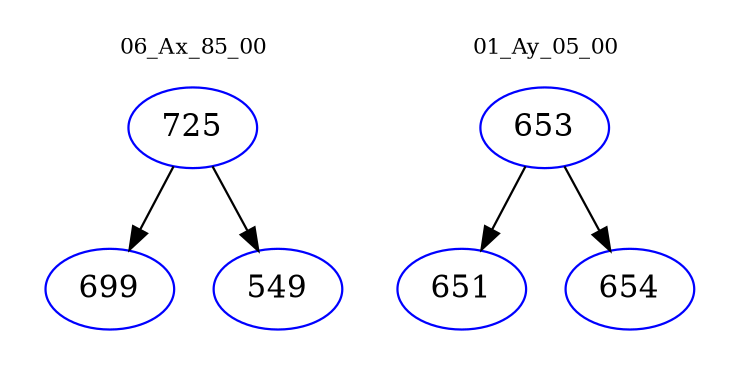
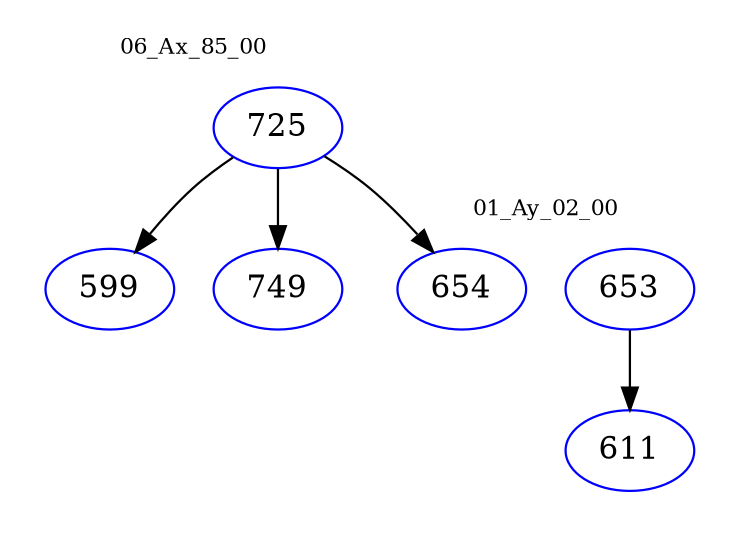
(546, 48) -> (546, 210)
(582, 198) -> (394, 210)
(110, 289) -> (110, 289)
(278, 289) -> (278, 289)
(462, 289) -> (630, 451)
